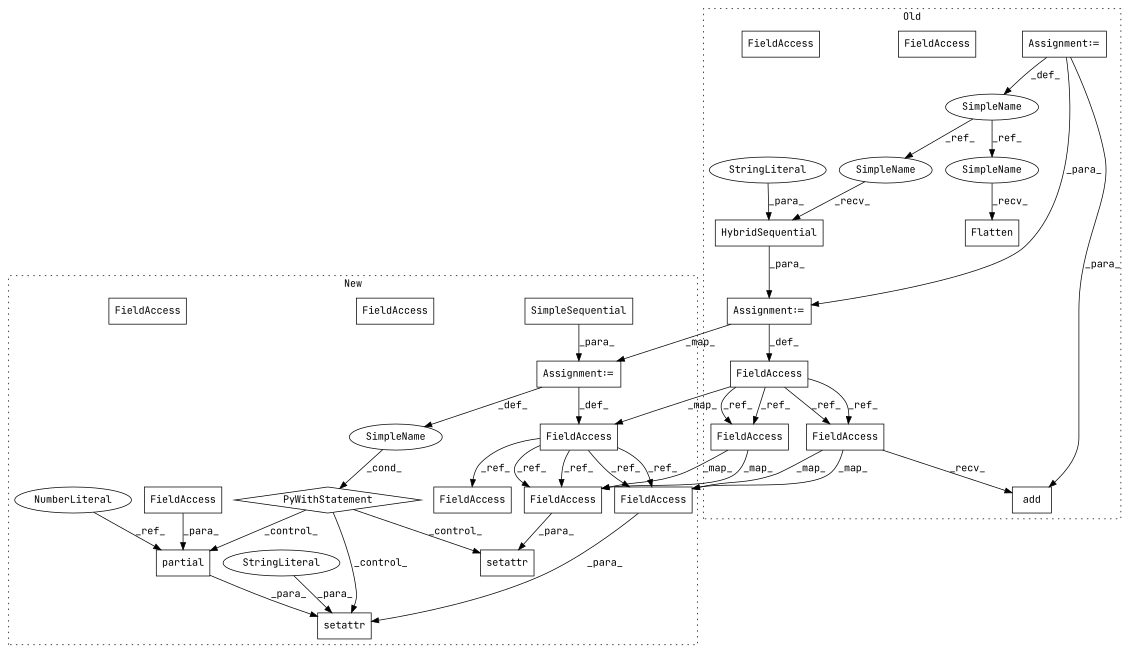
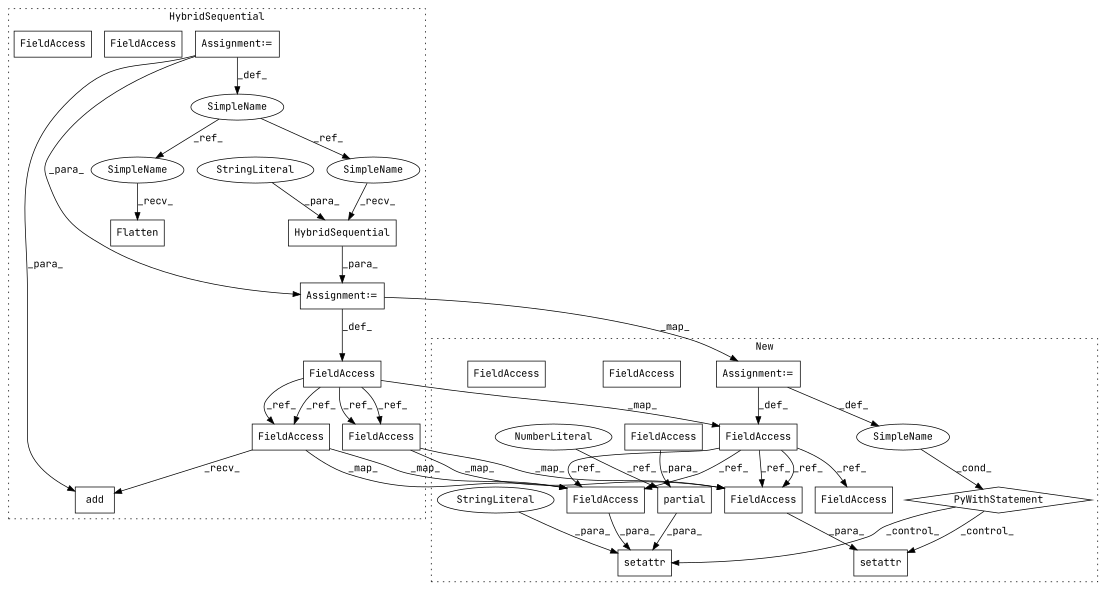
(912, 17) -> (217, 17)
(579, 311) -> none
(261, 529) -> none
